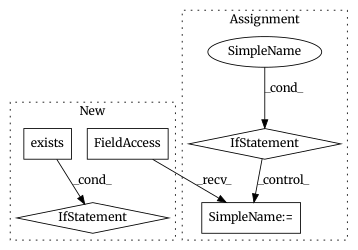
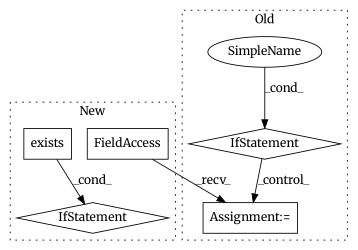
(265, 20) -> (265, 20)
(251, 218) -> (250, 218)
